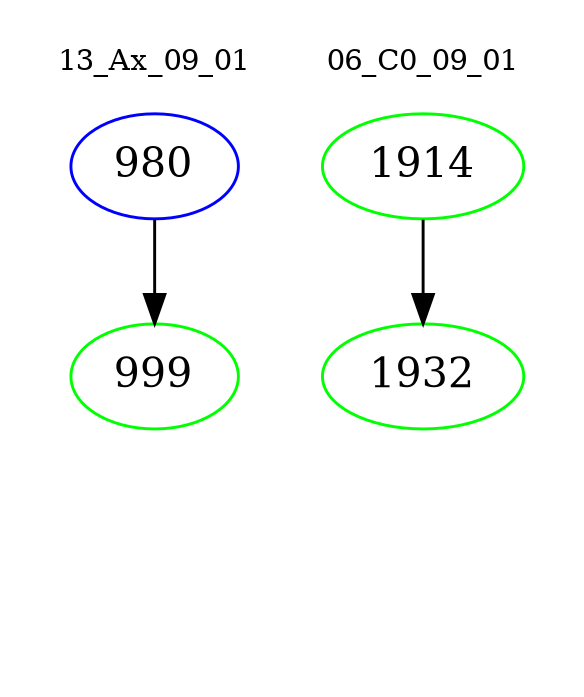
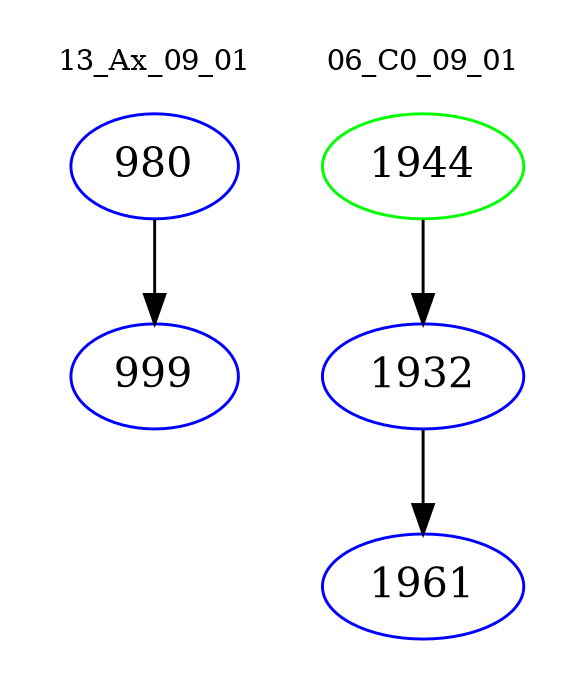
(423, 166) -> (423, 166)
(155, 376) -> (155, 376)
(423, 376) -> (423, 376)
none -> (423, 587)
